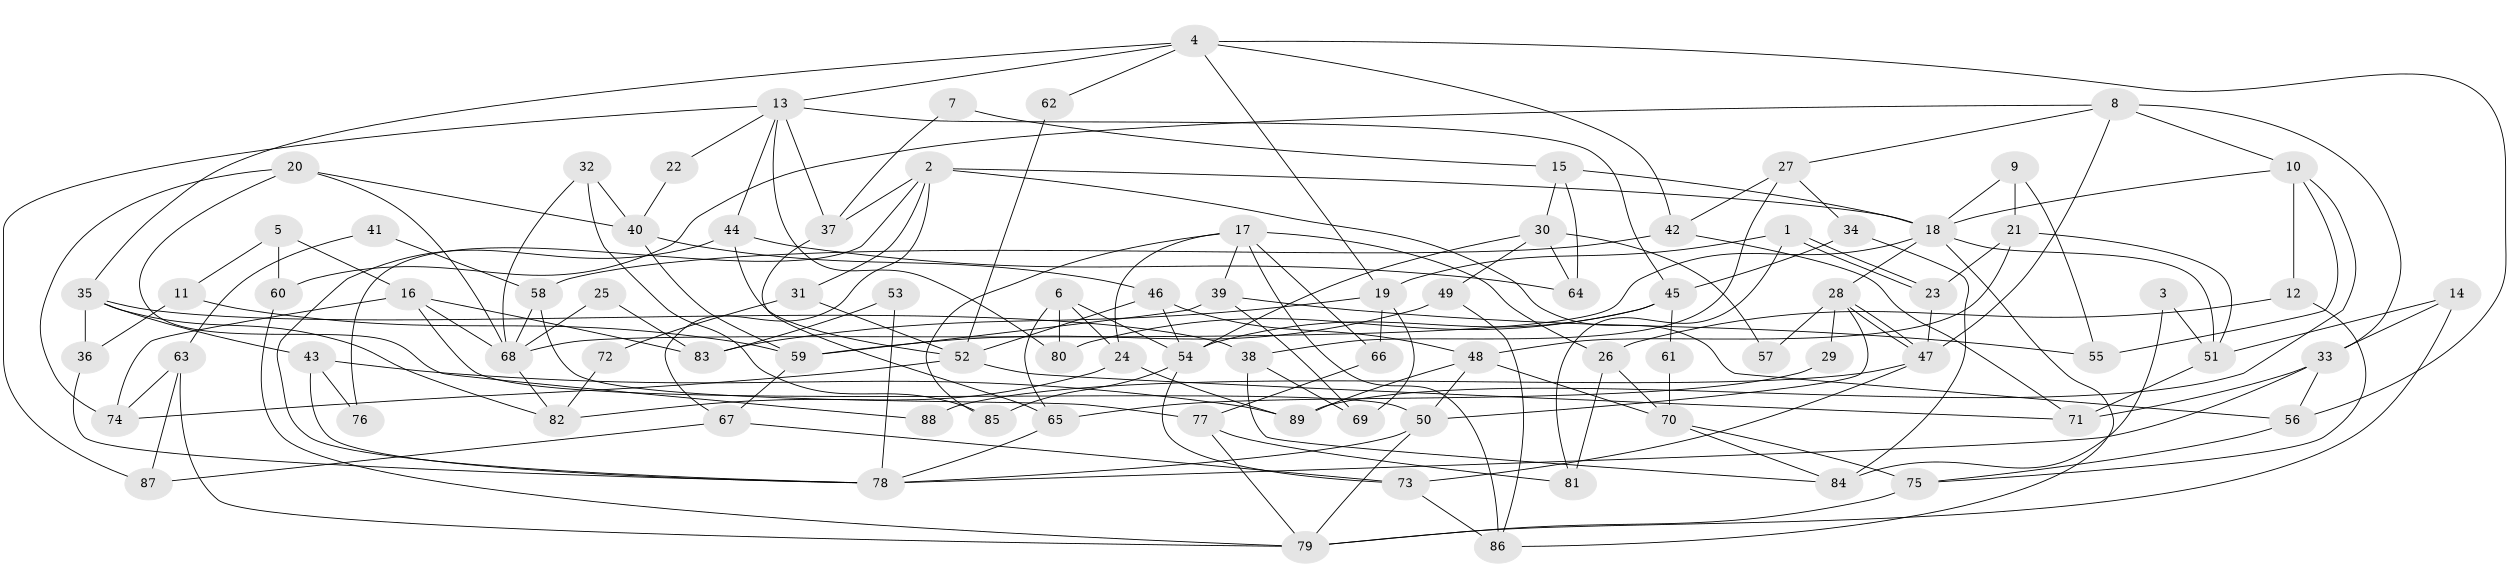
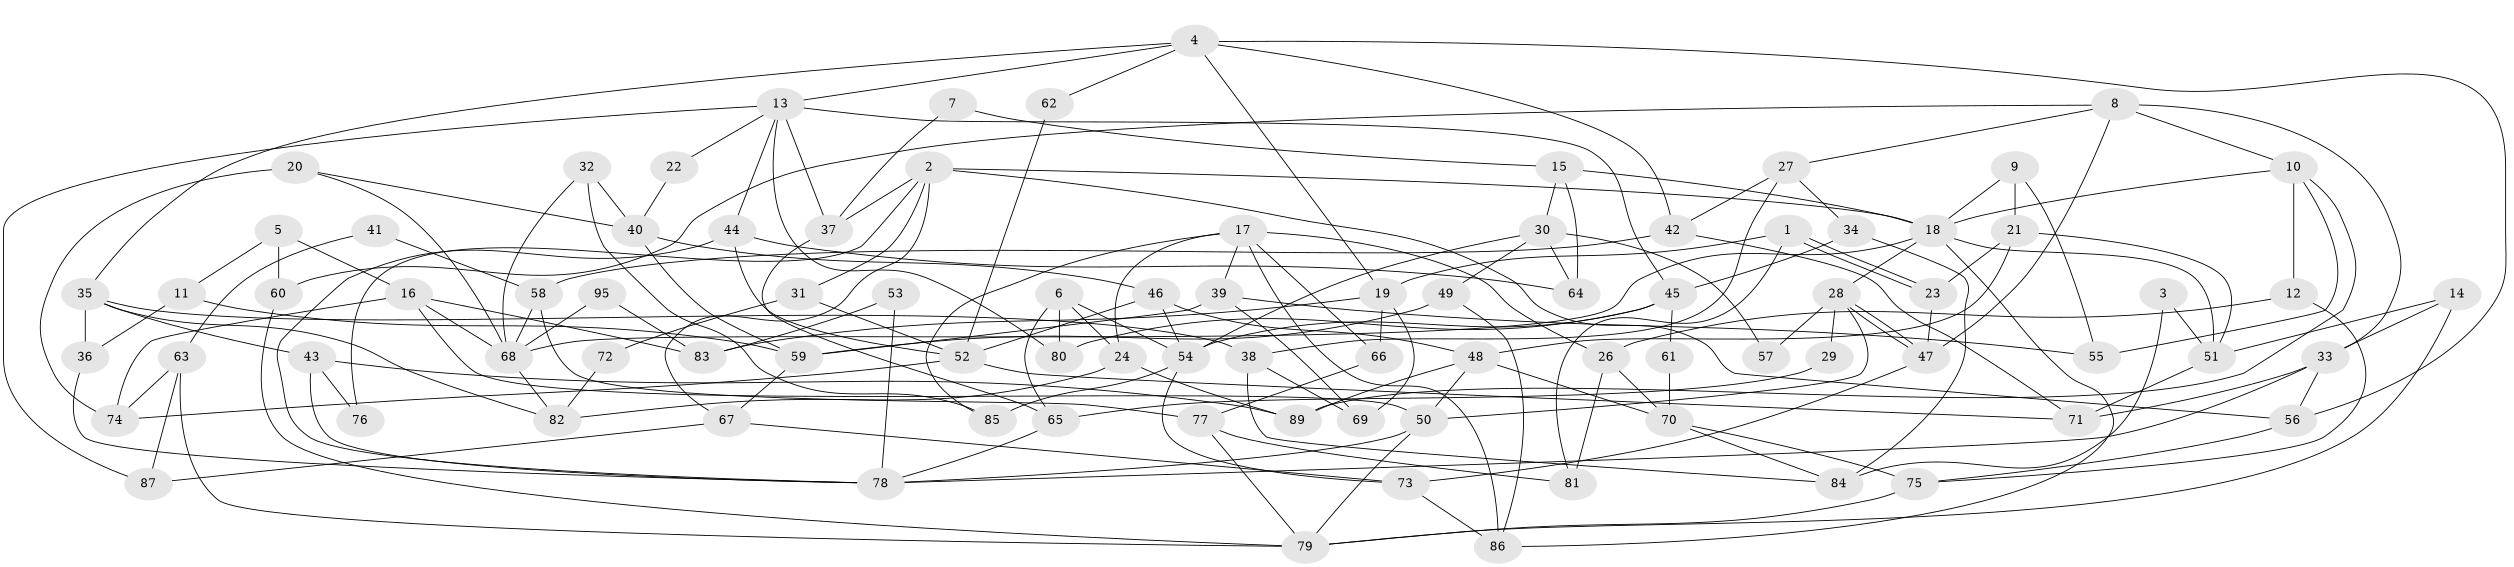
(602, 294) -> (602, 294)
(929, 421) -> none
